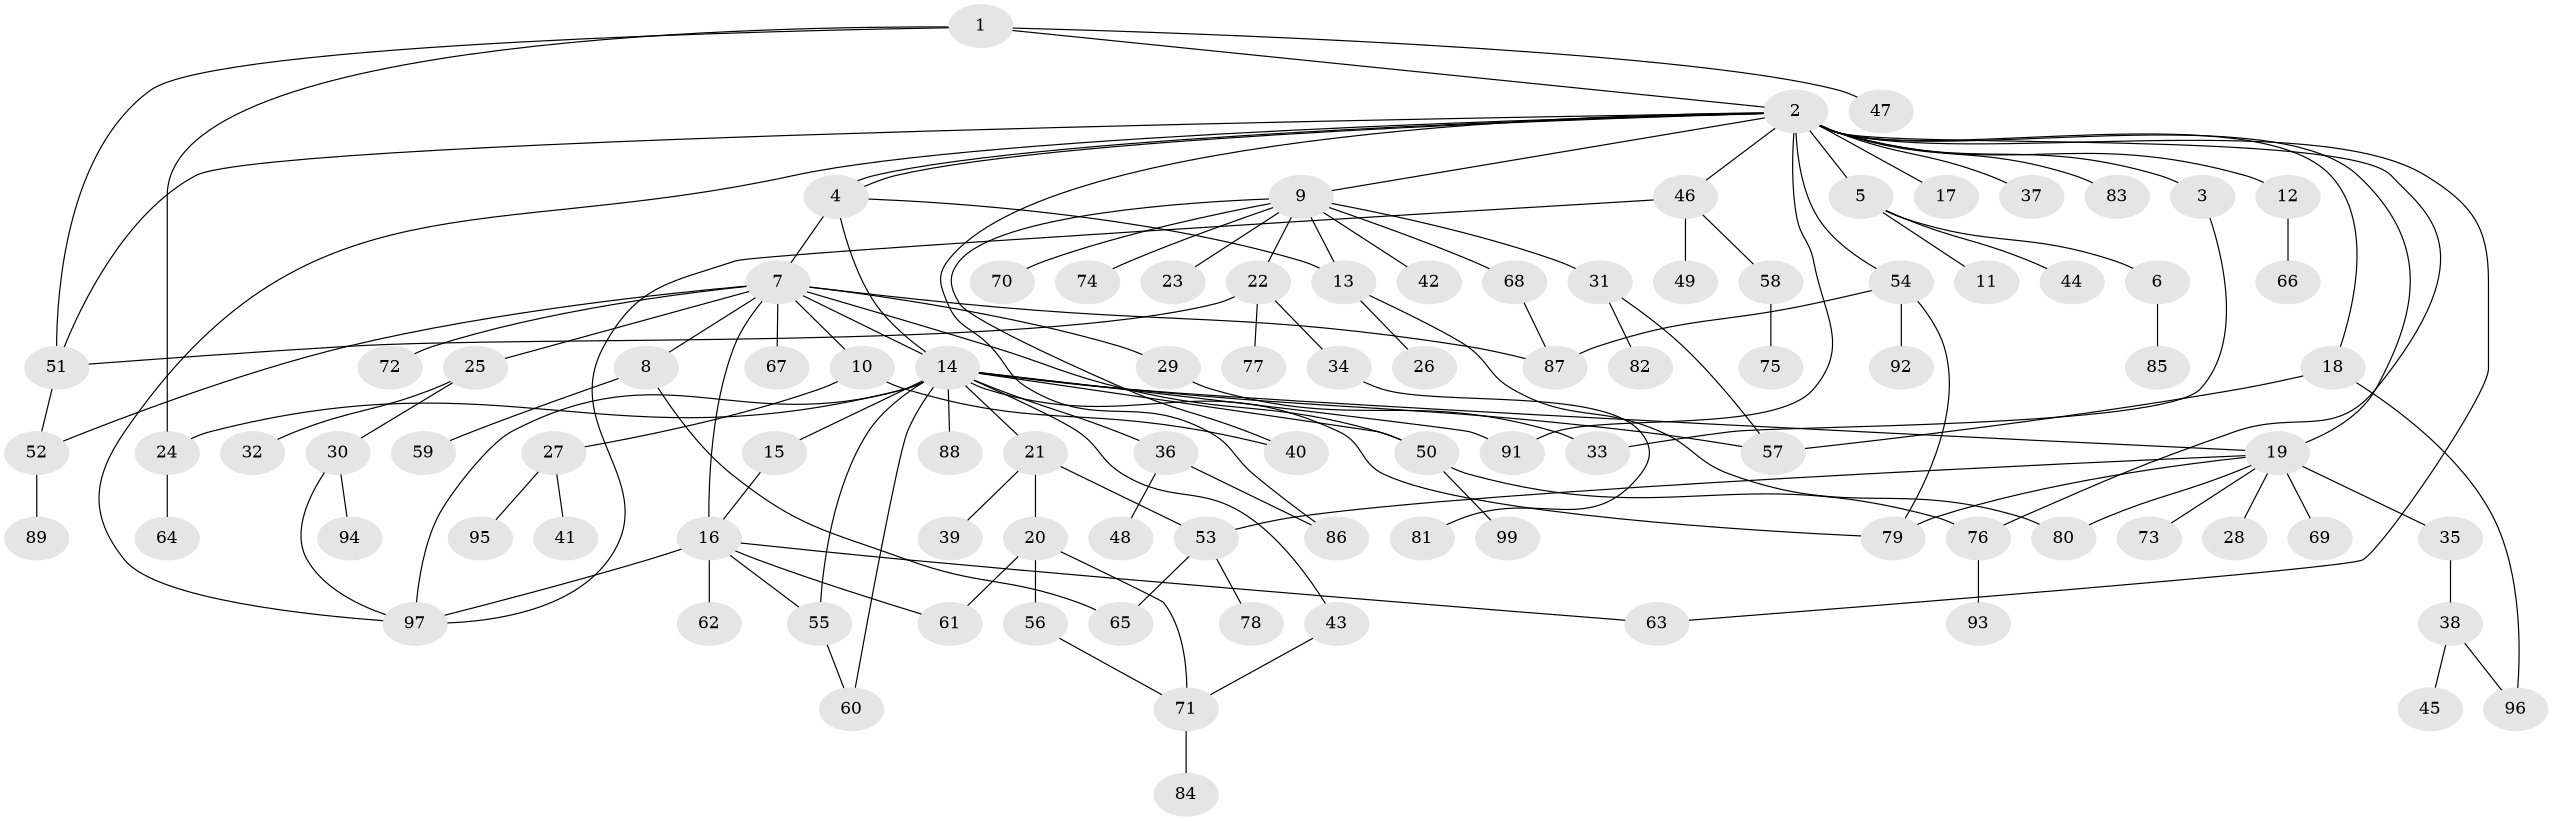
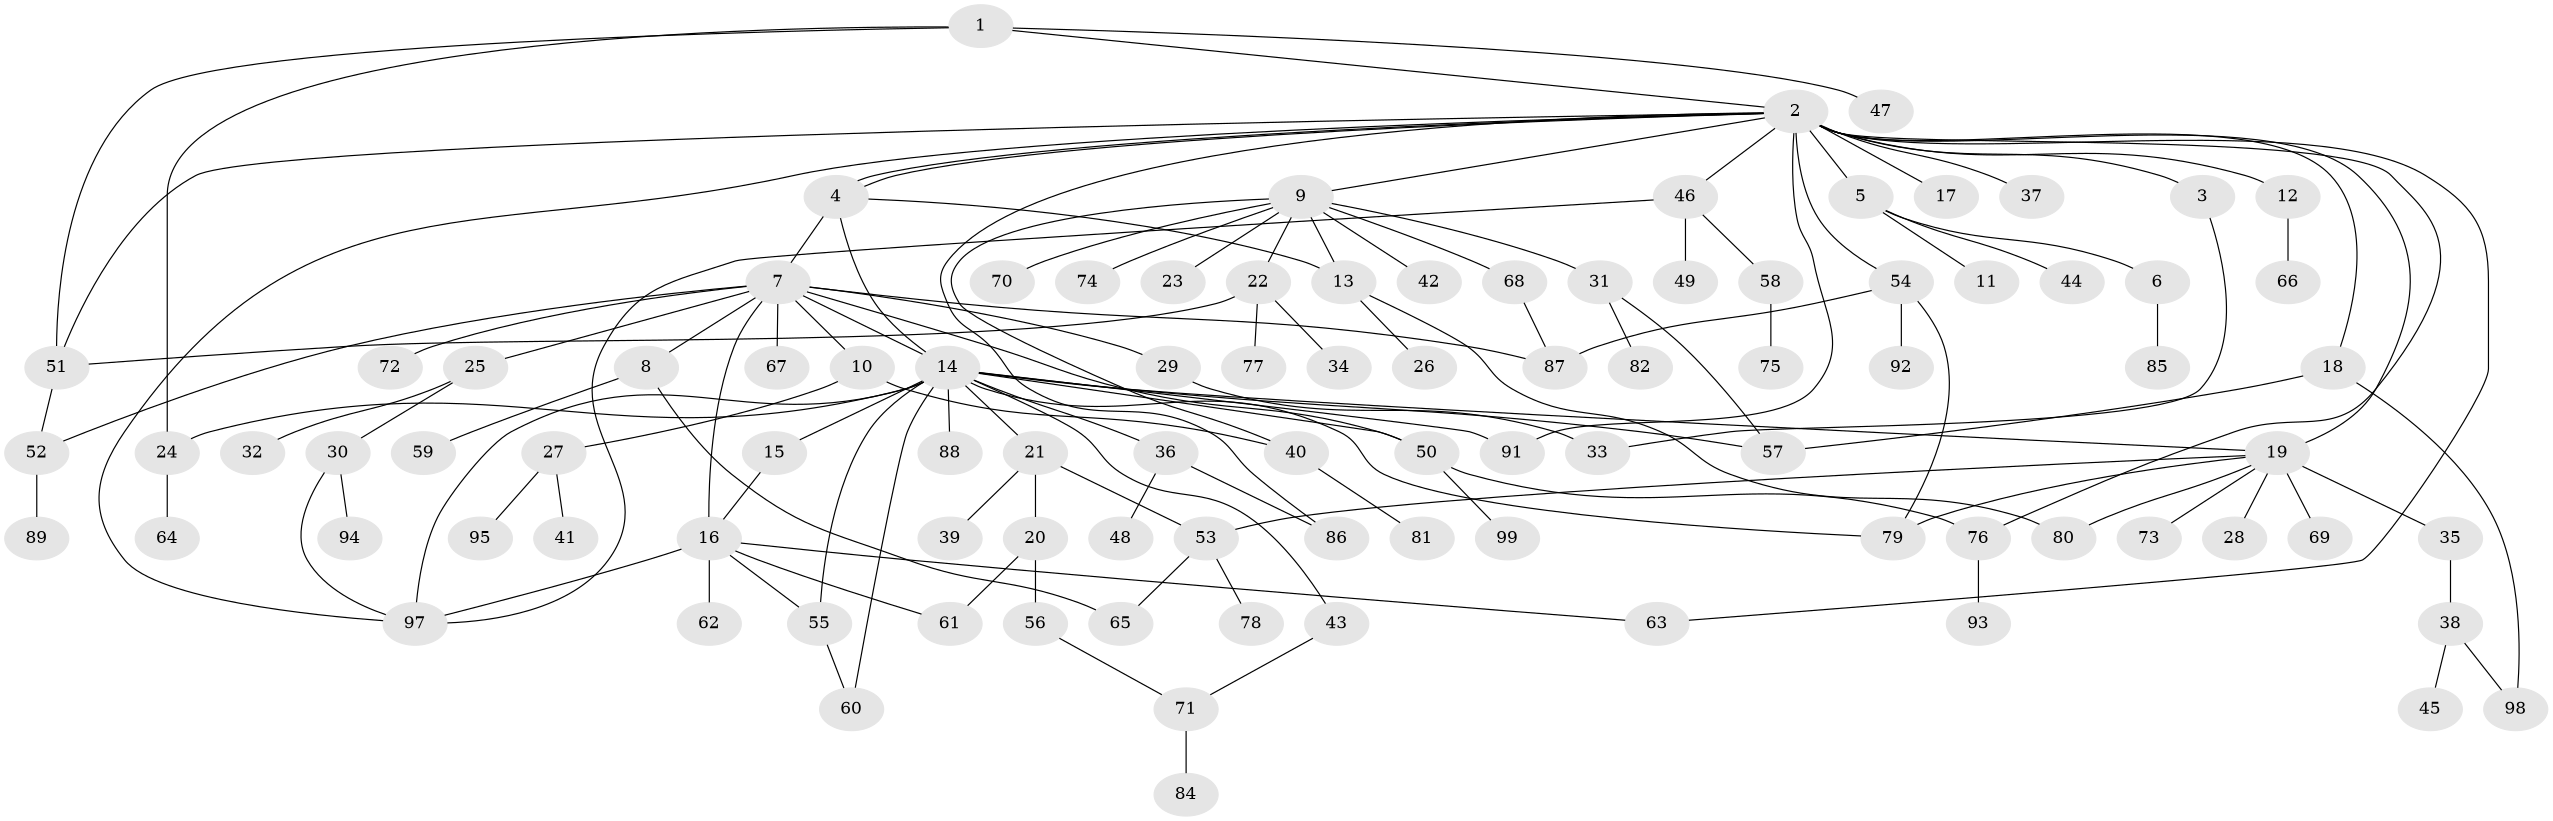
(2117, 197) -> none
(1649, 455) -> (1359, 496)
(1157, 599) -> none
(2516, 709) -> (2516, 709)
